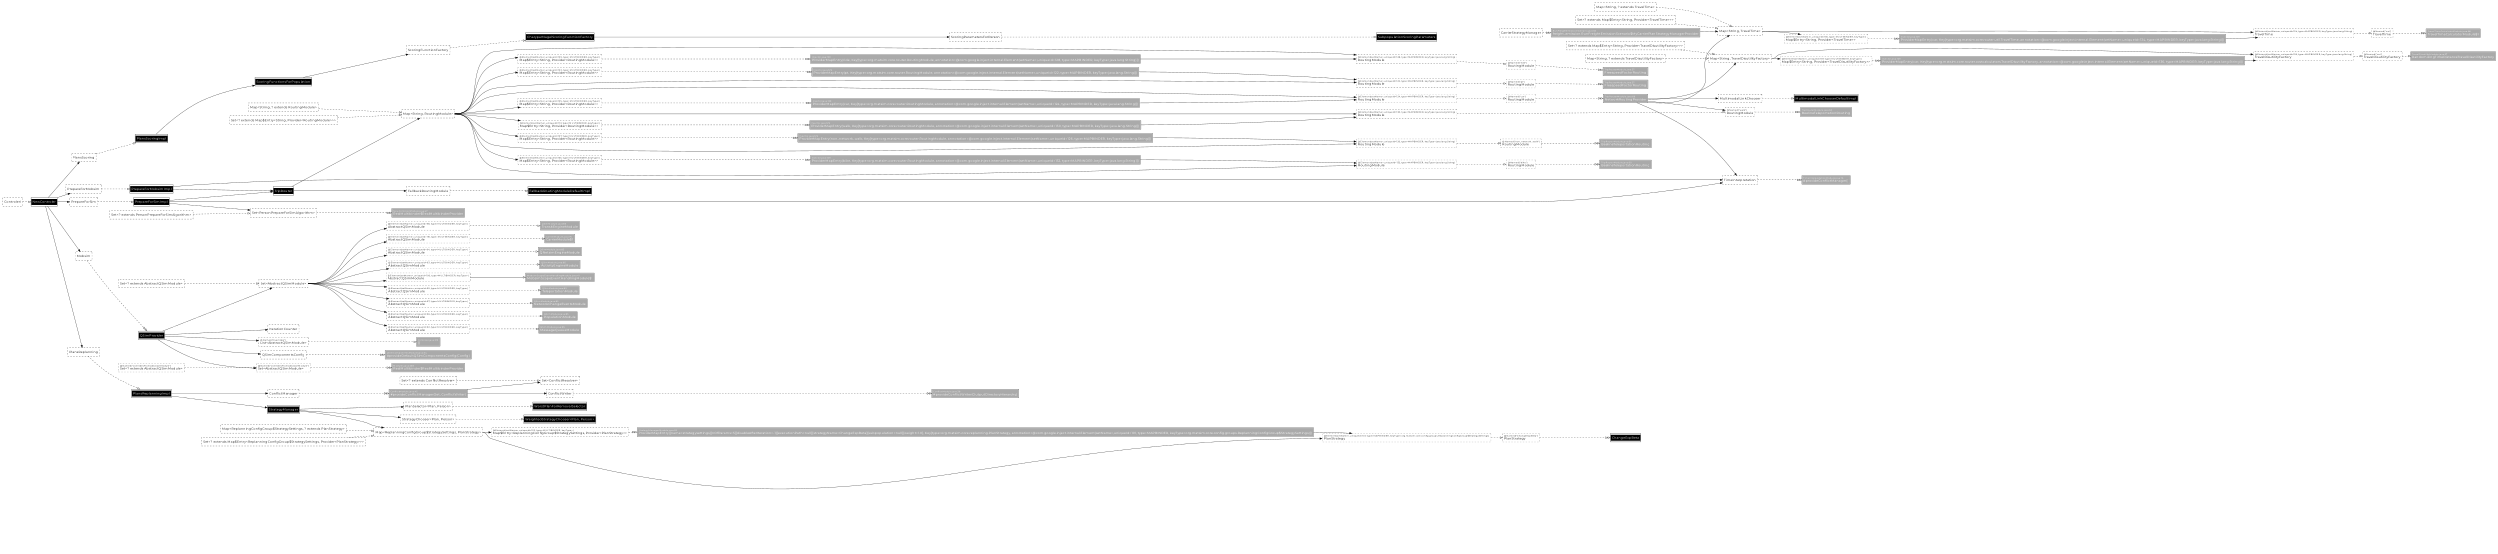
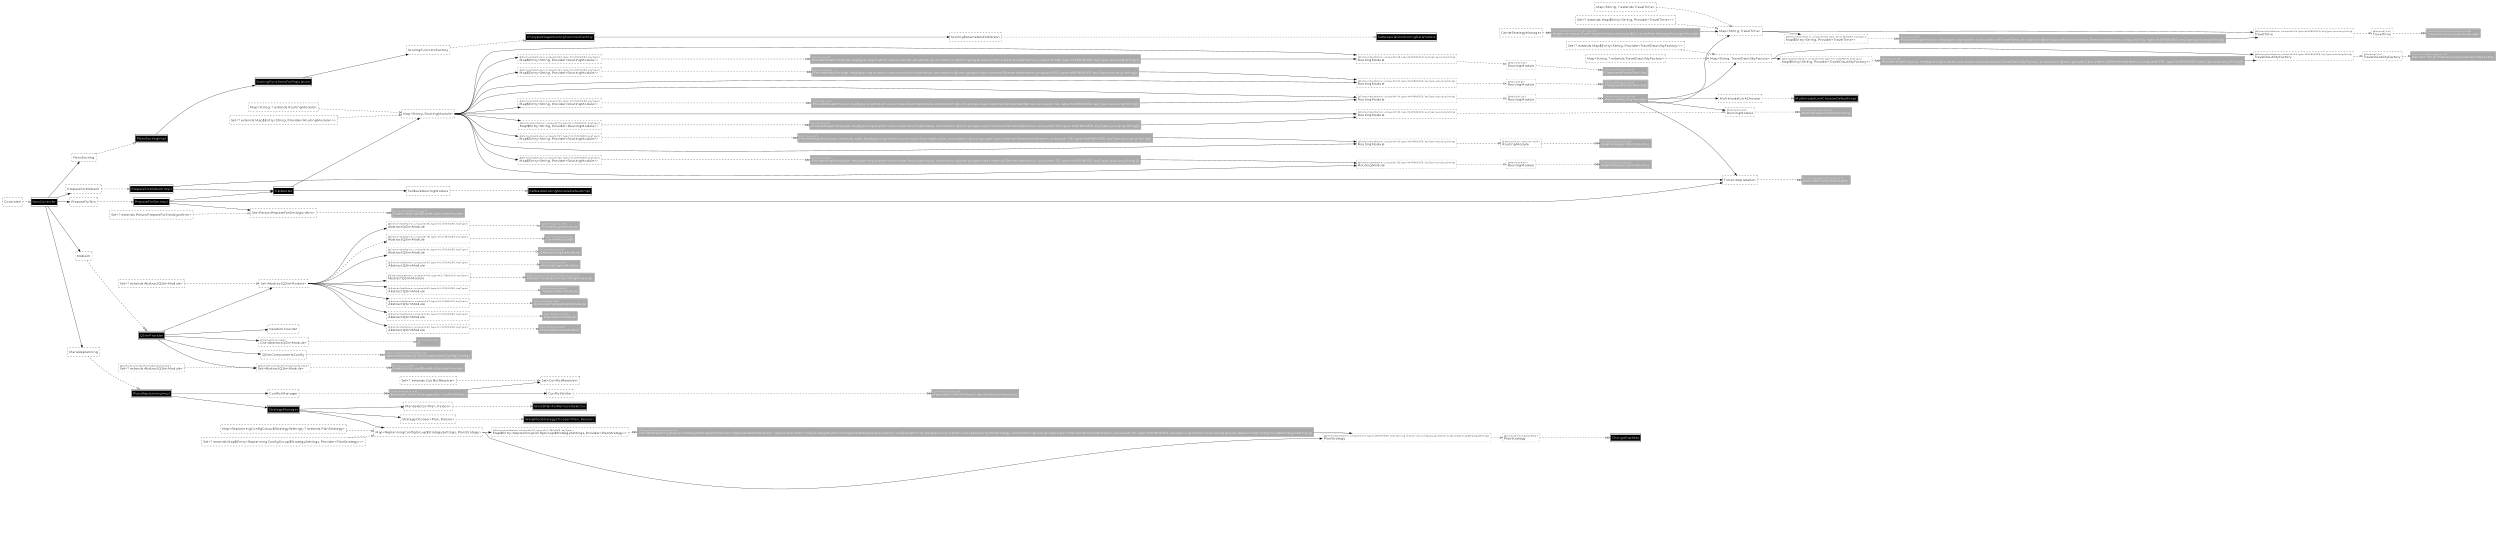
(346, 264) -> (346, 264)
(347, 277) -> none
(497, 277) -> (497, 277)
